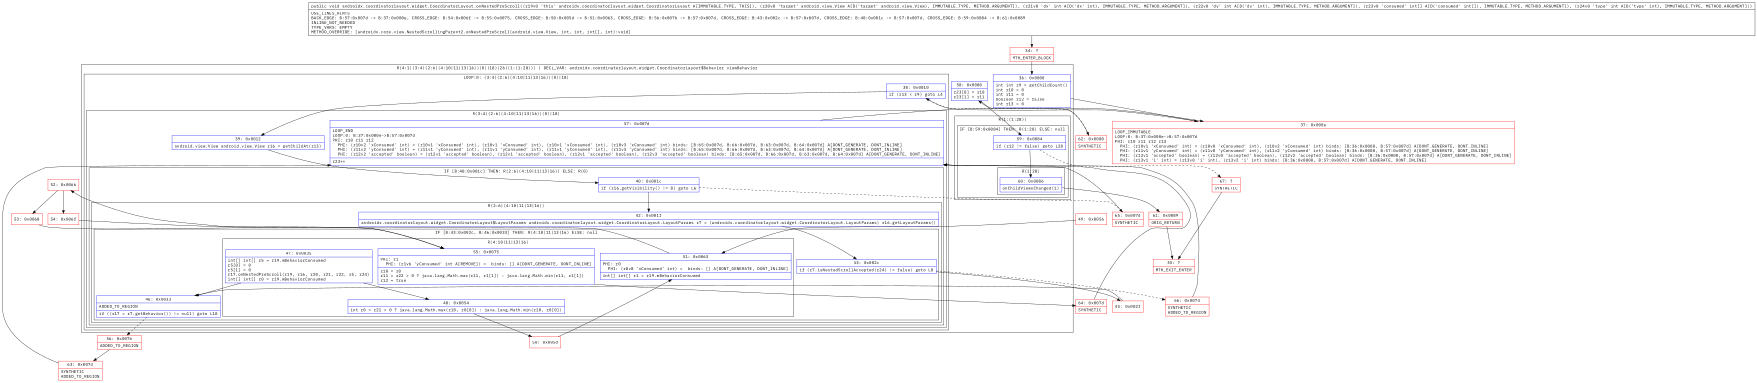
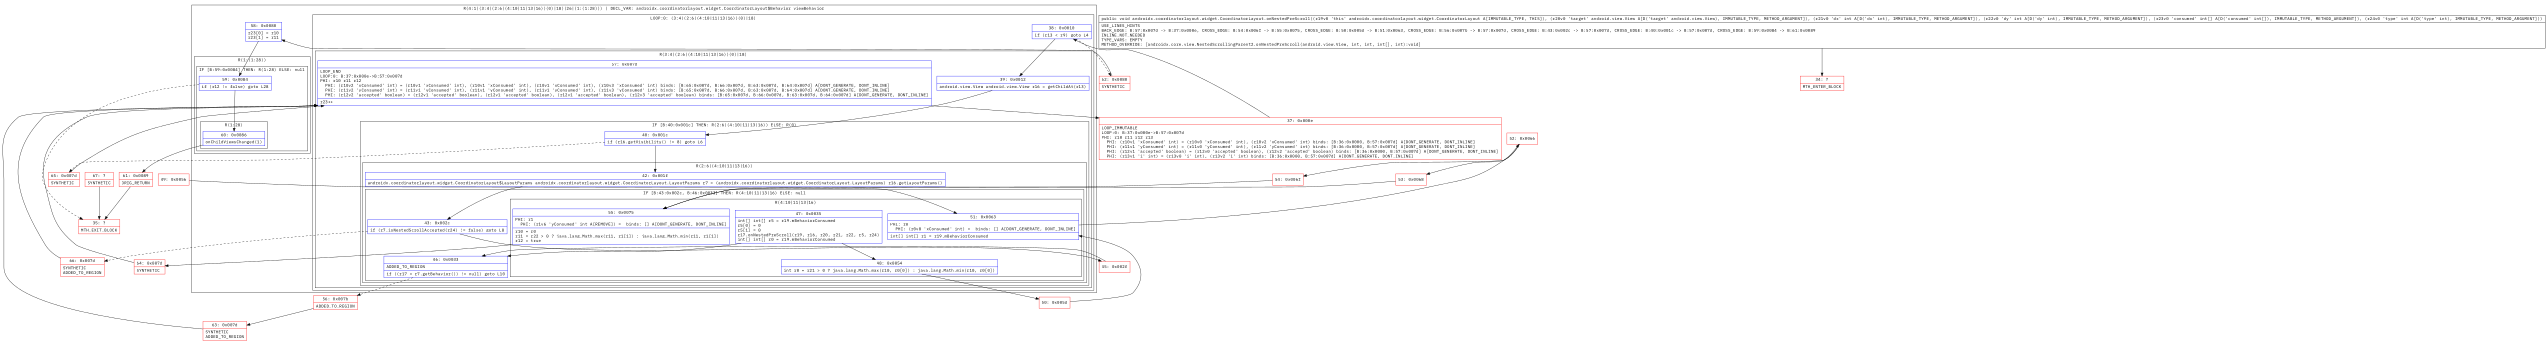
(1032, 91) -> none
(1142, 166) -> (90, 114)
(1174, 270) -> (99, 230)
